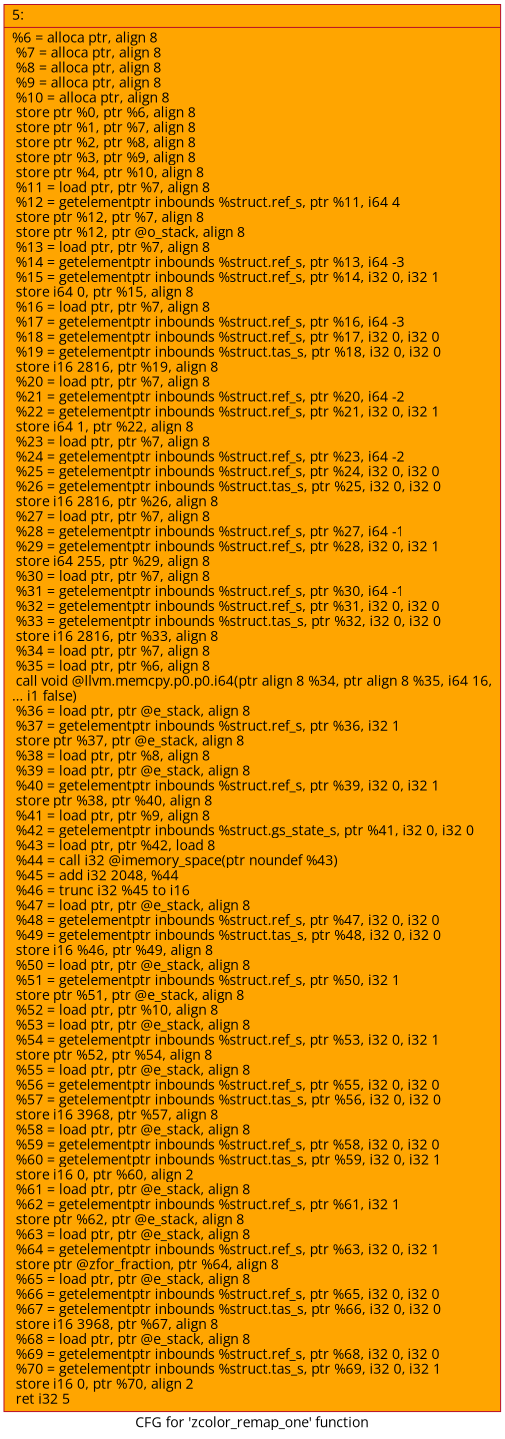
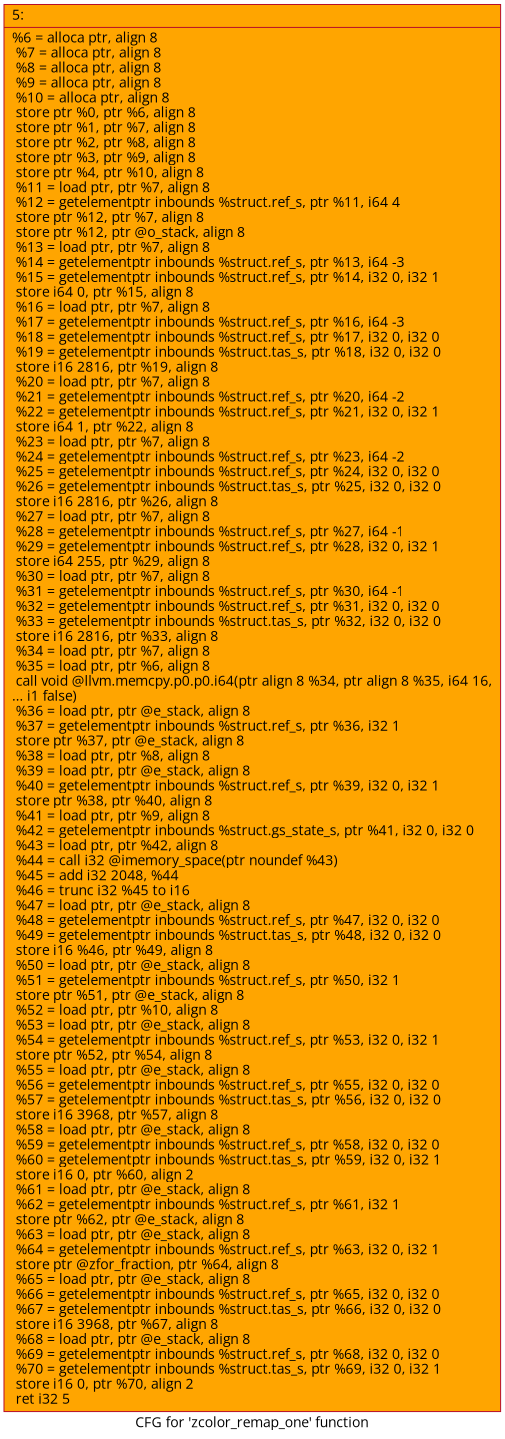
(114, 846) -> (116, 846)
